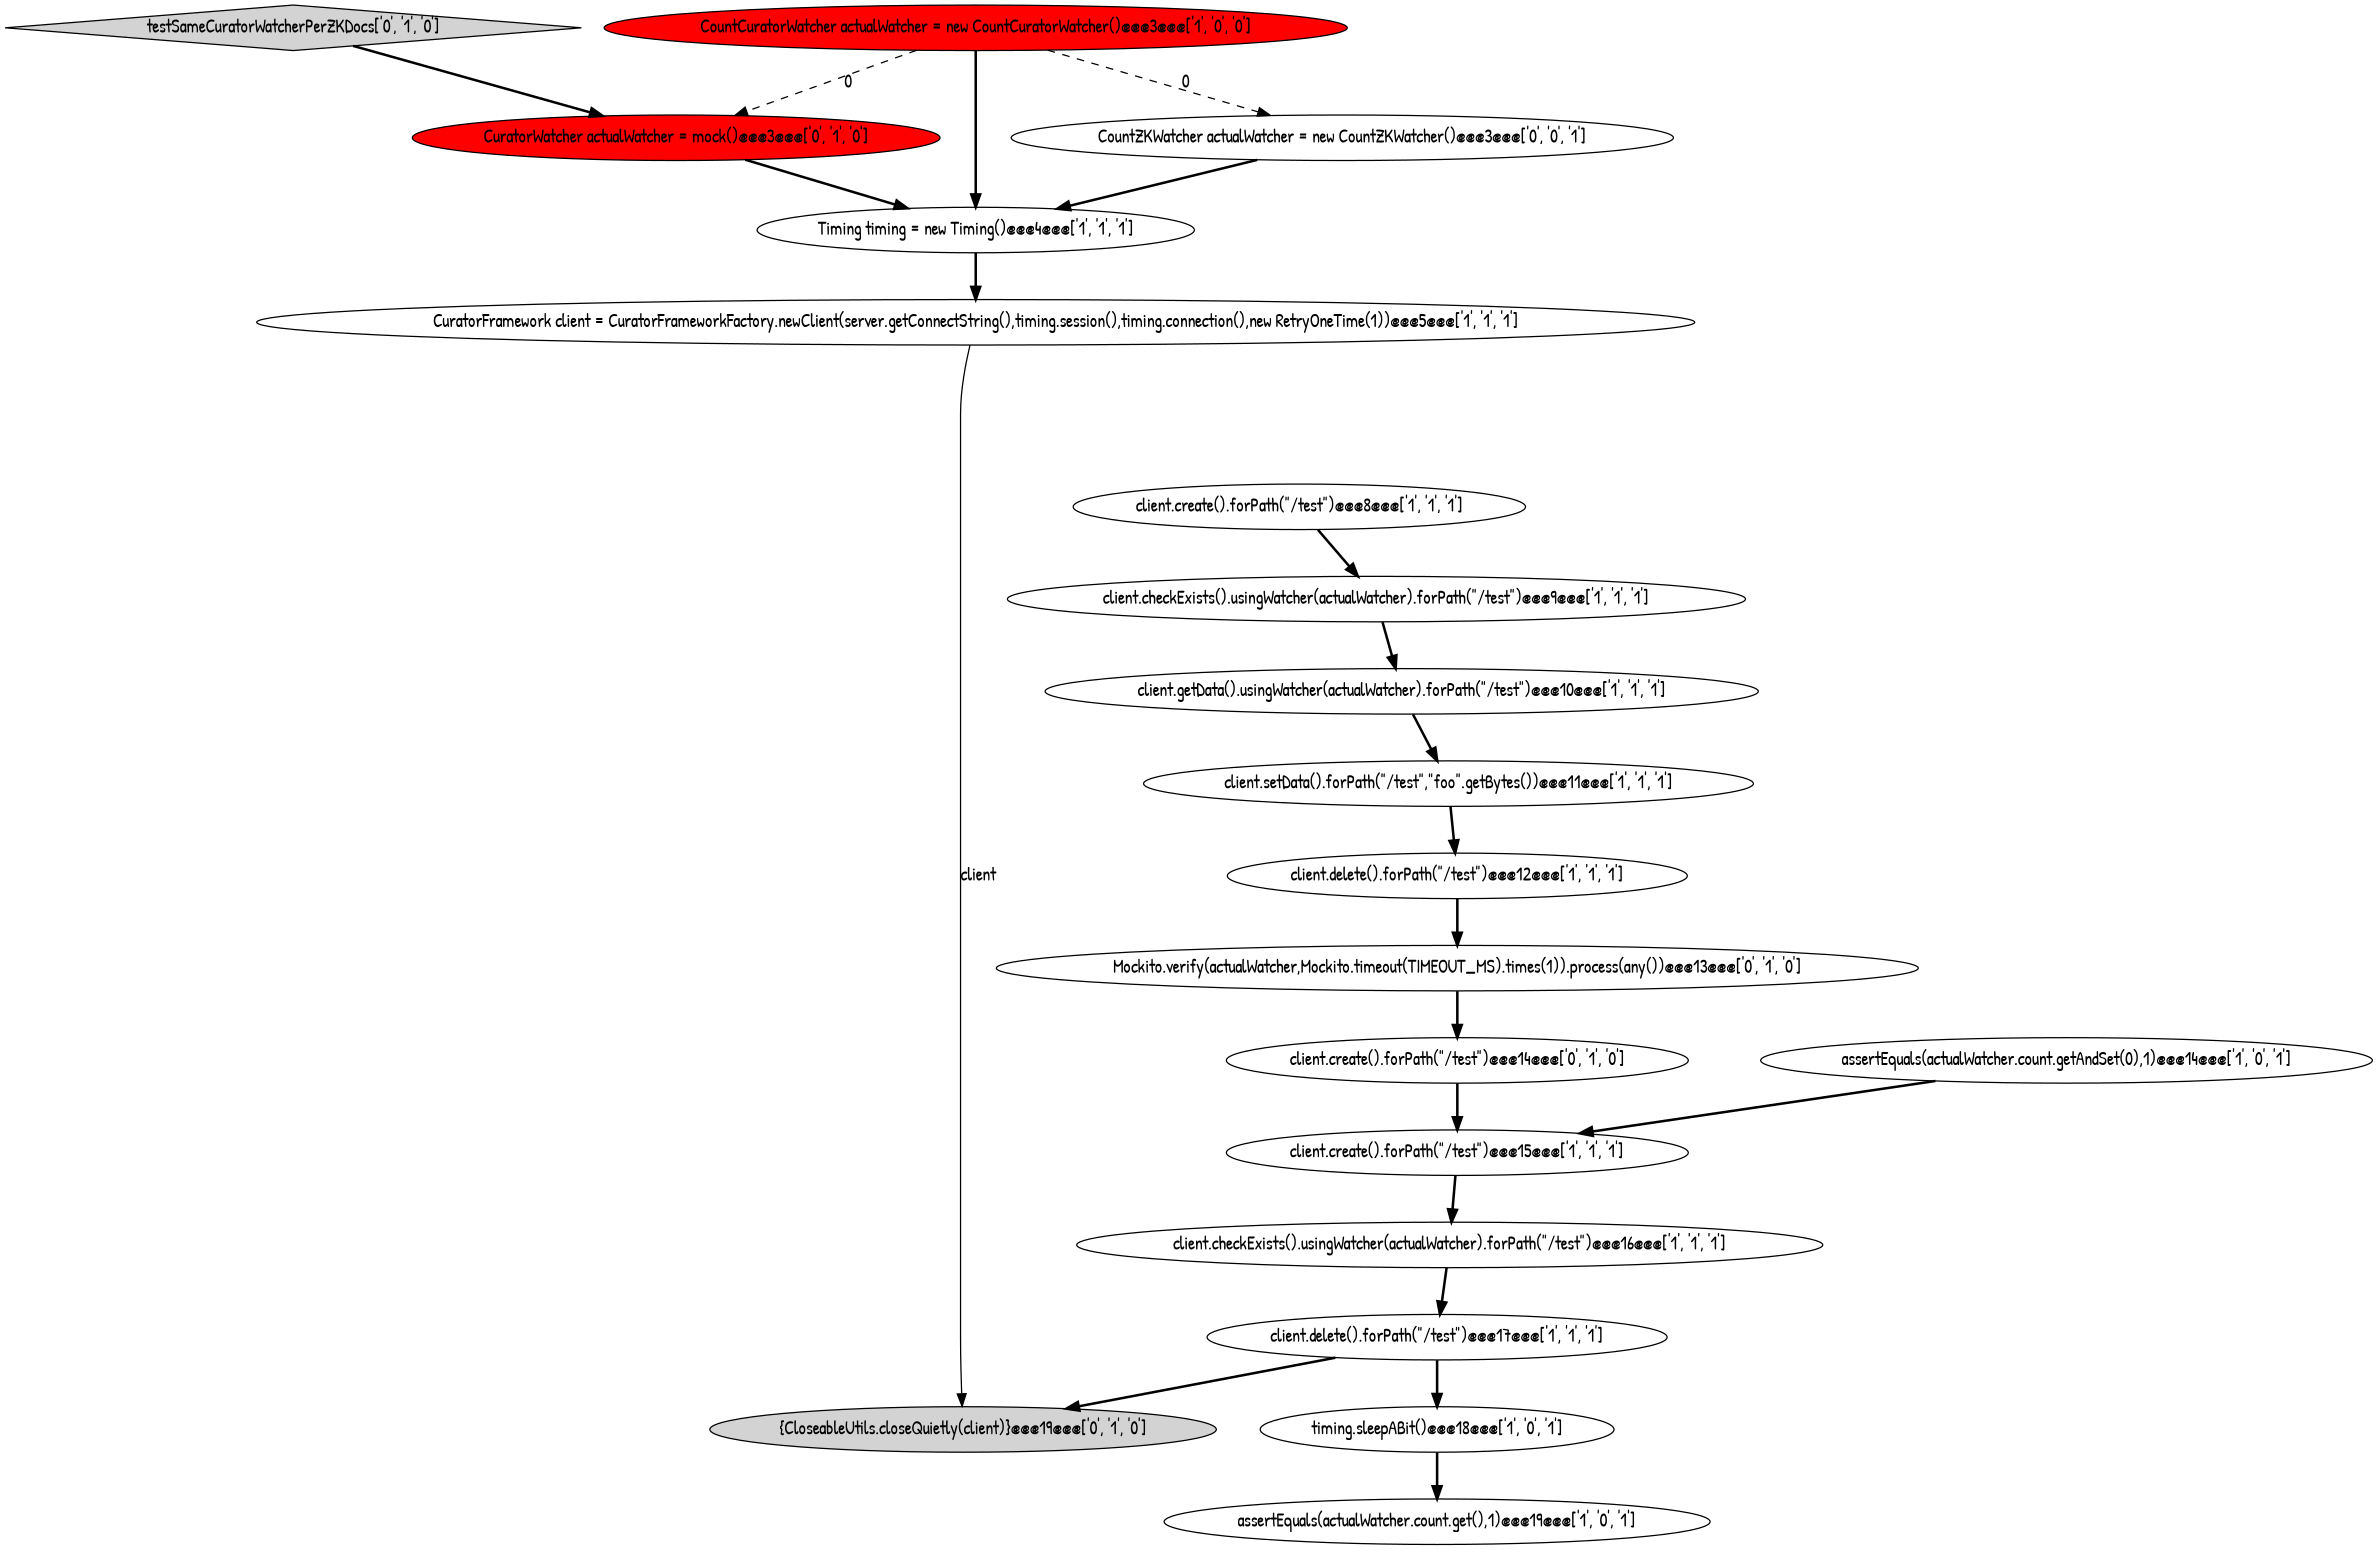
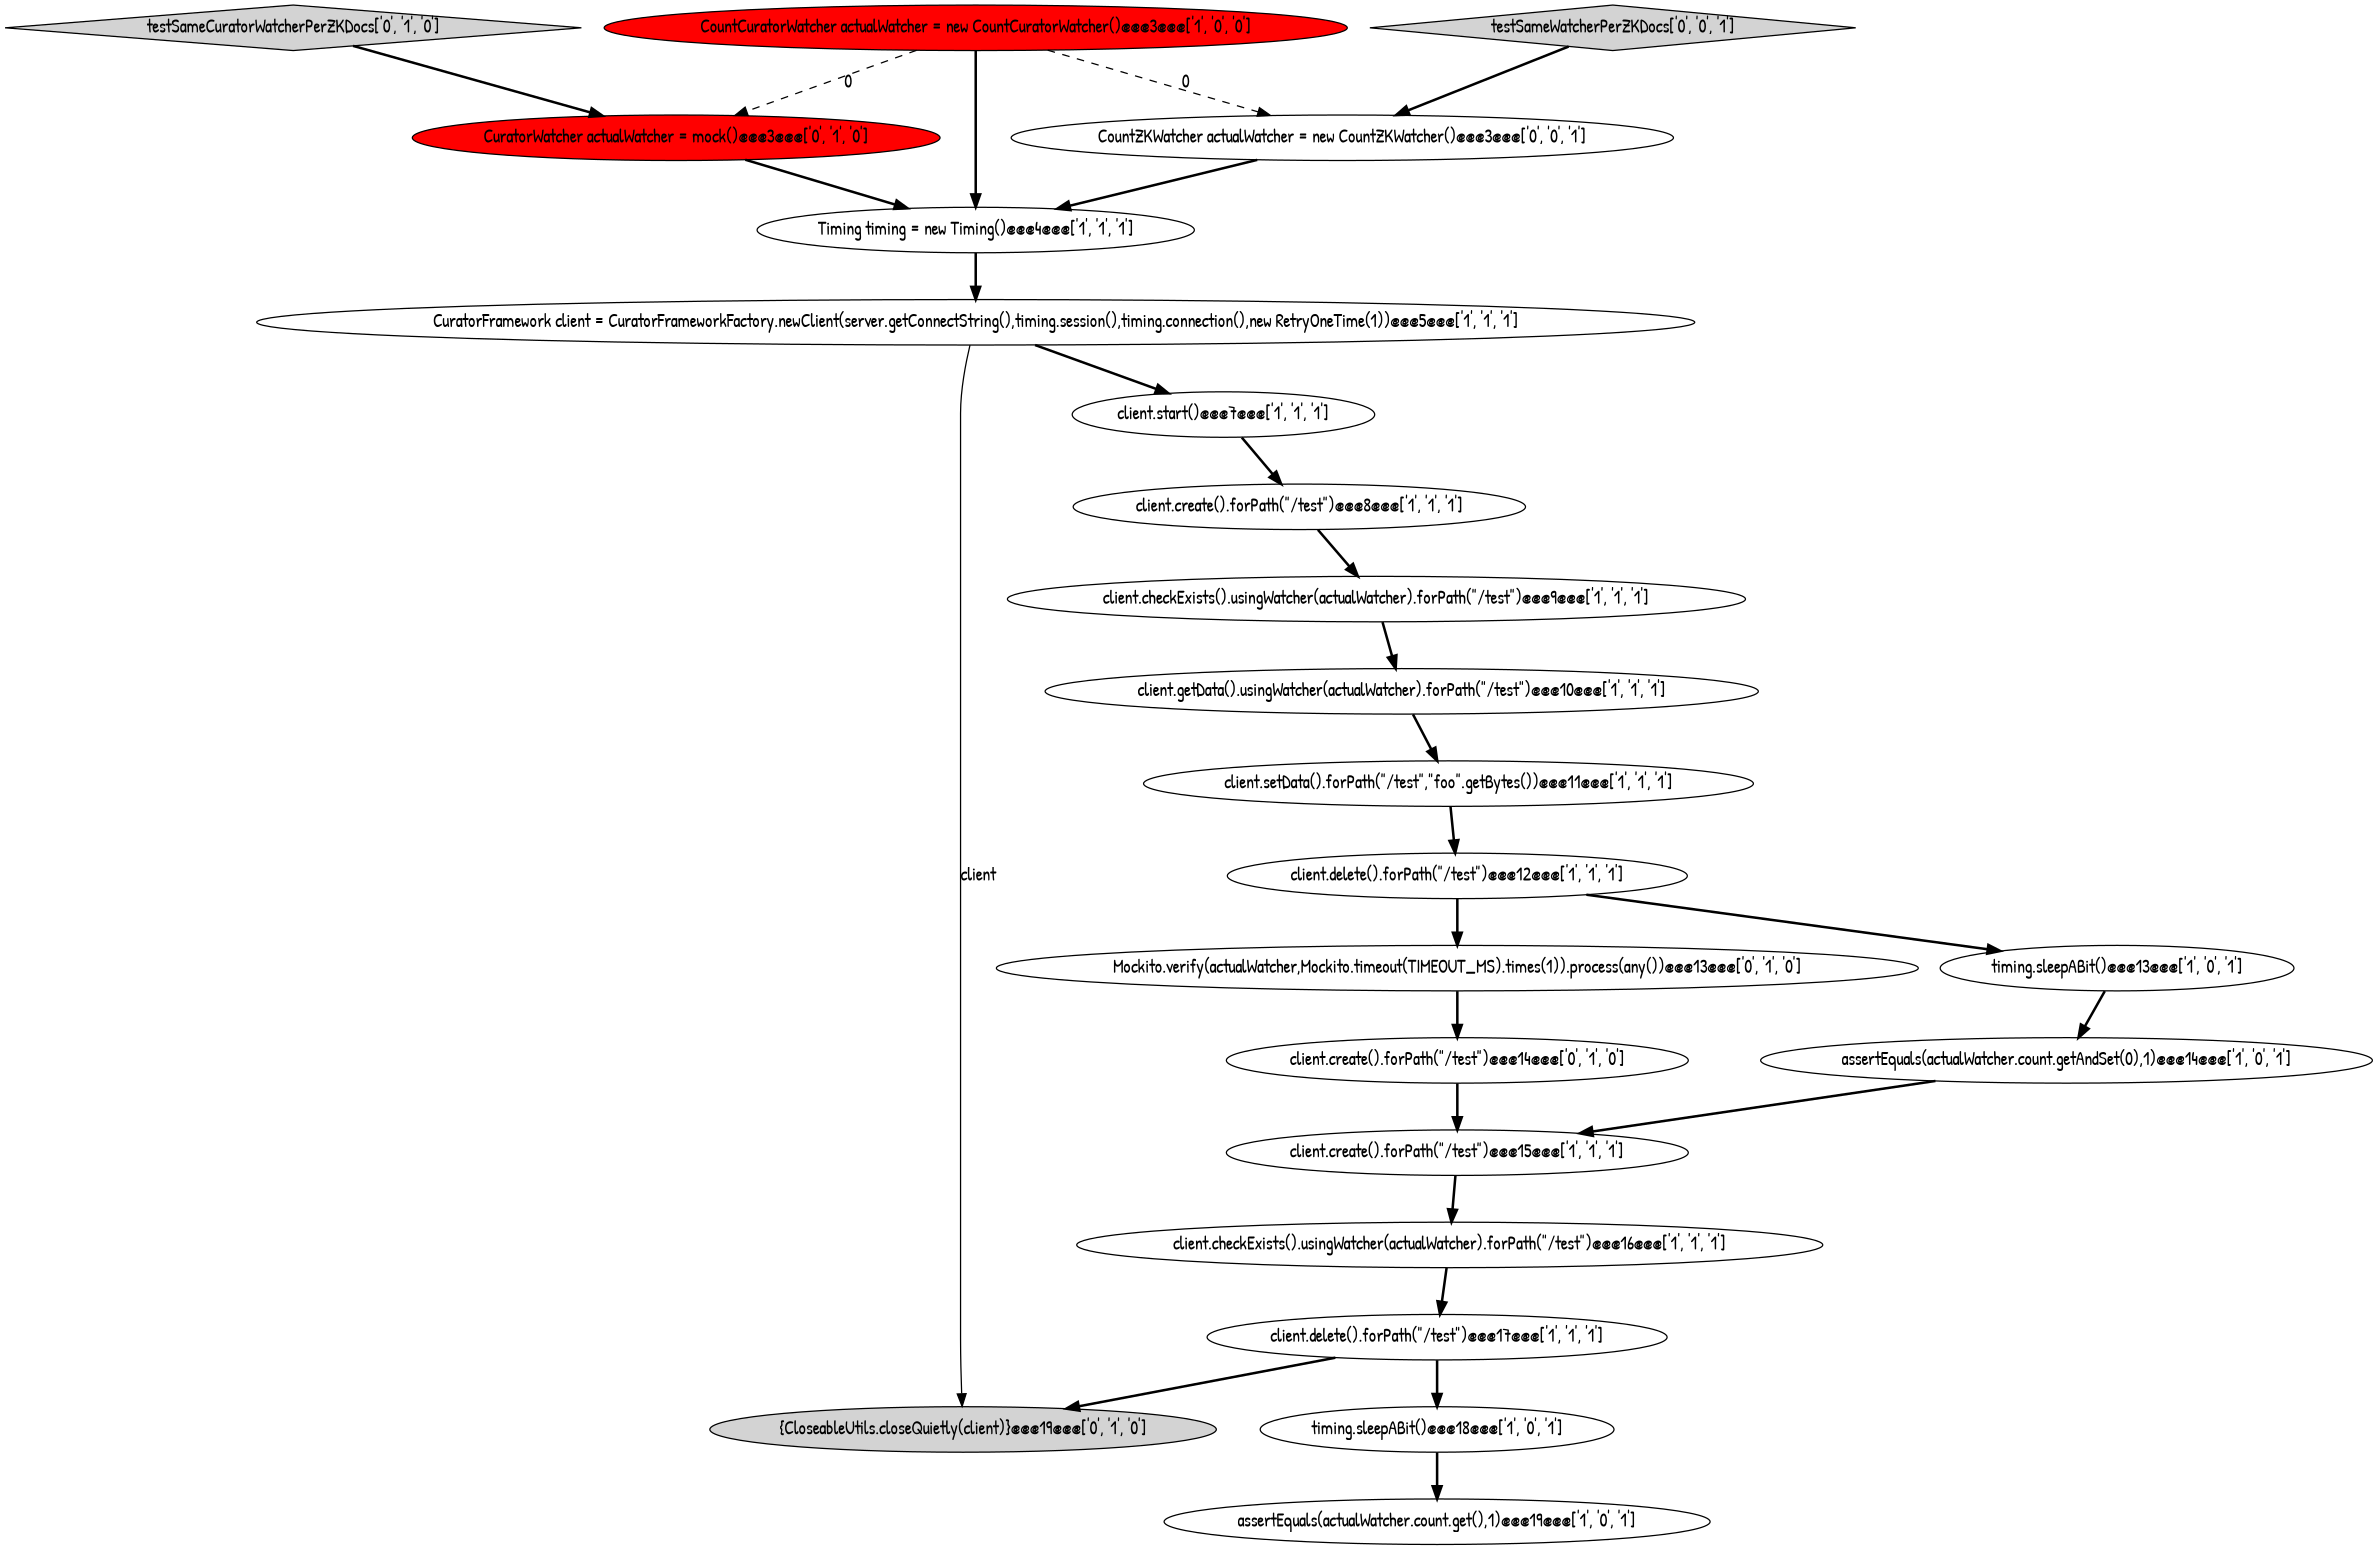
none -> (1613, 28)
none -> (1223, 415)
none -> (2117, 968)
